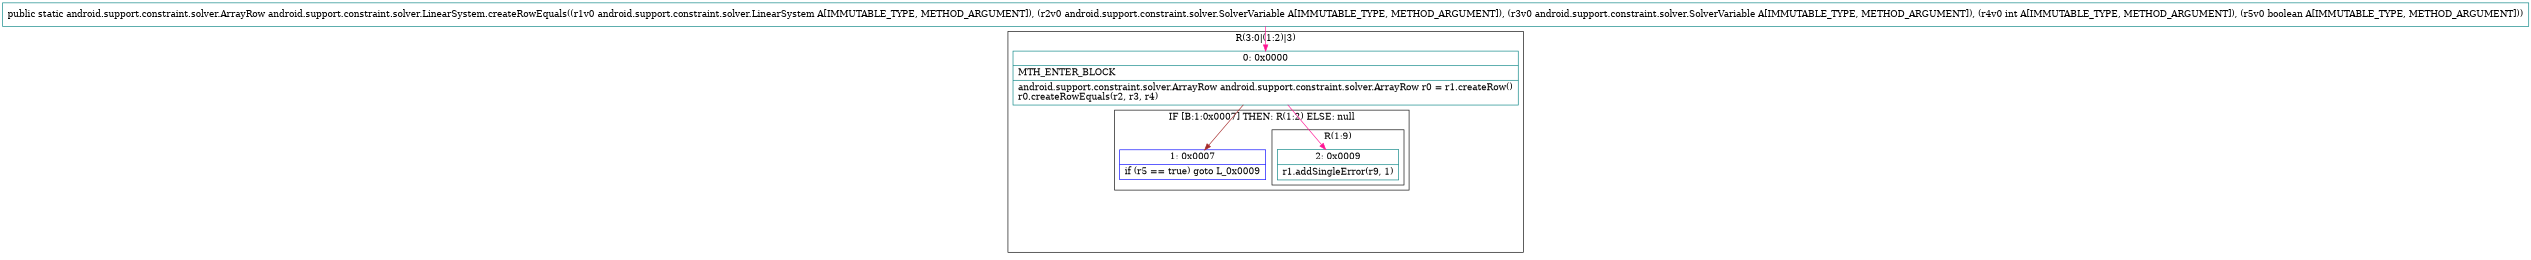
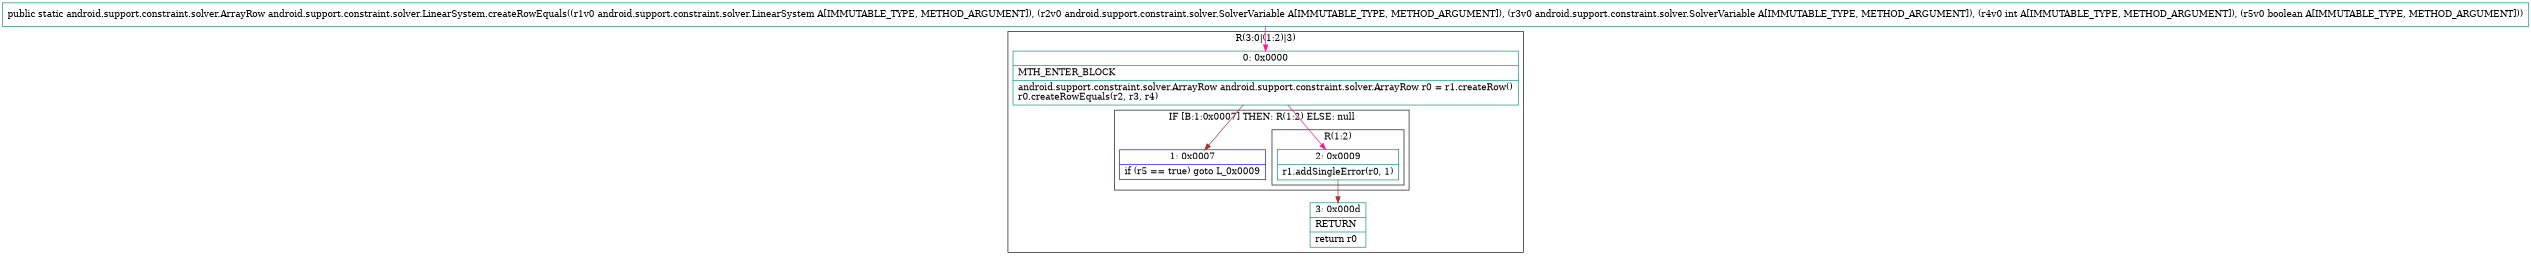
(1338, 137) -> (1338, 137)
(1338, 172) -> (1338, 172)
none -> (1338, 225)
